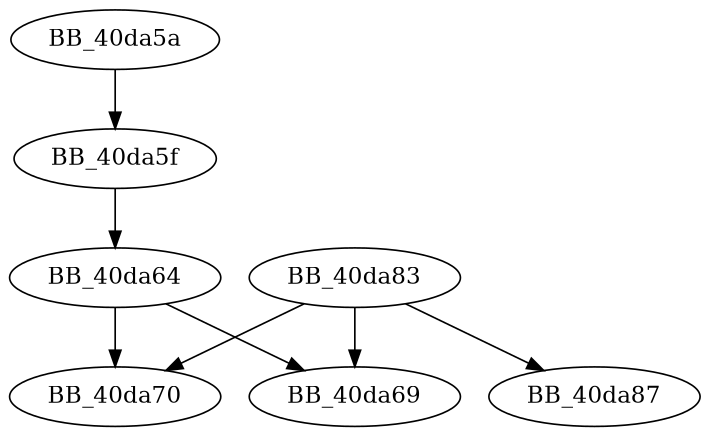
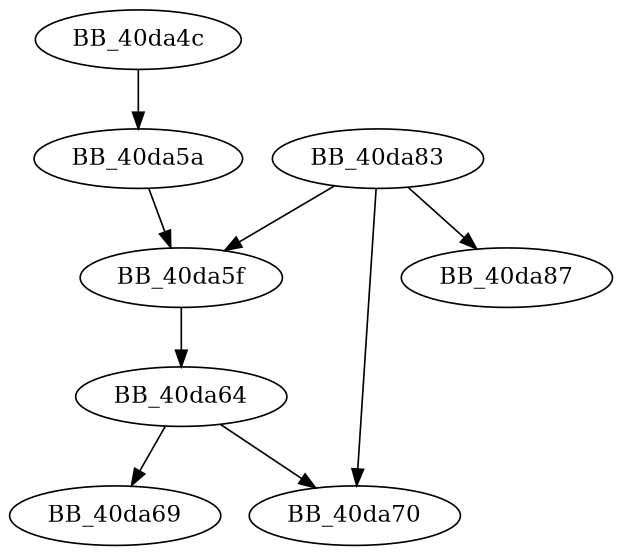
none -> (138, 40)
(355, 329) -> (287, 214)
